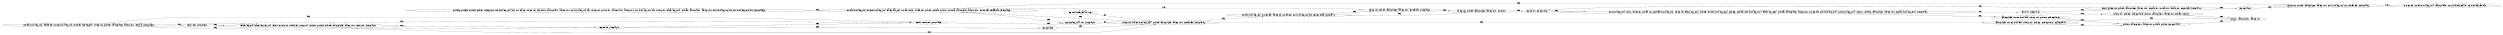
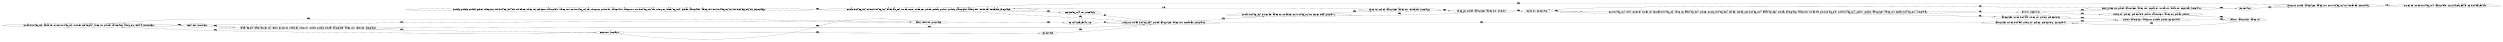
(1005, 24) -> (1005, 23)
(610, 28) -> (610, 33)
